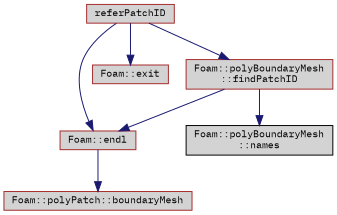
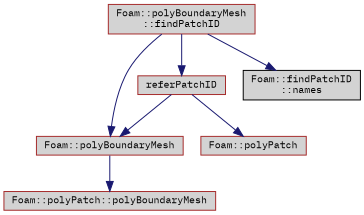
(184, 39) -> (182, 50)
(130, 74) -> (254, 146)
(98, 140) -> (110, 146)
(259, 140) -> (302, 85)
(98, 201) -> (110, 201)
